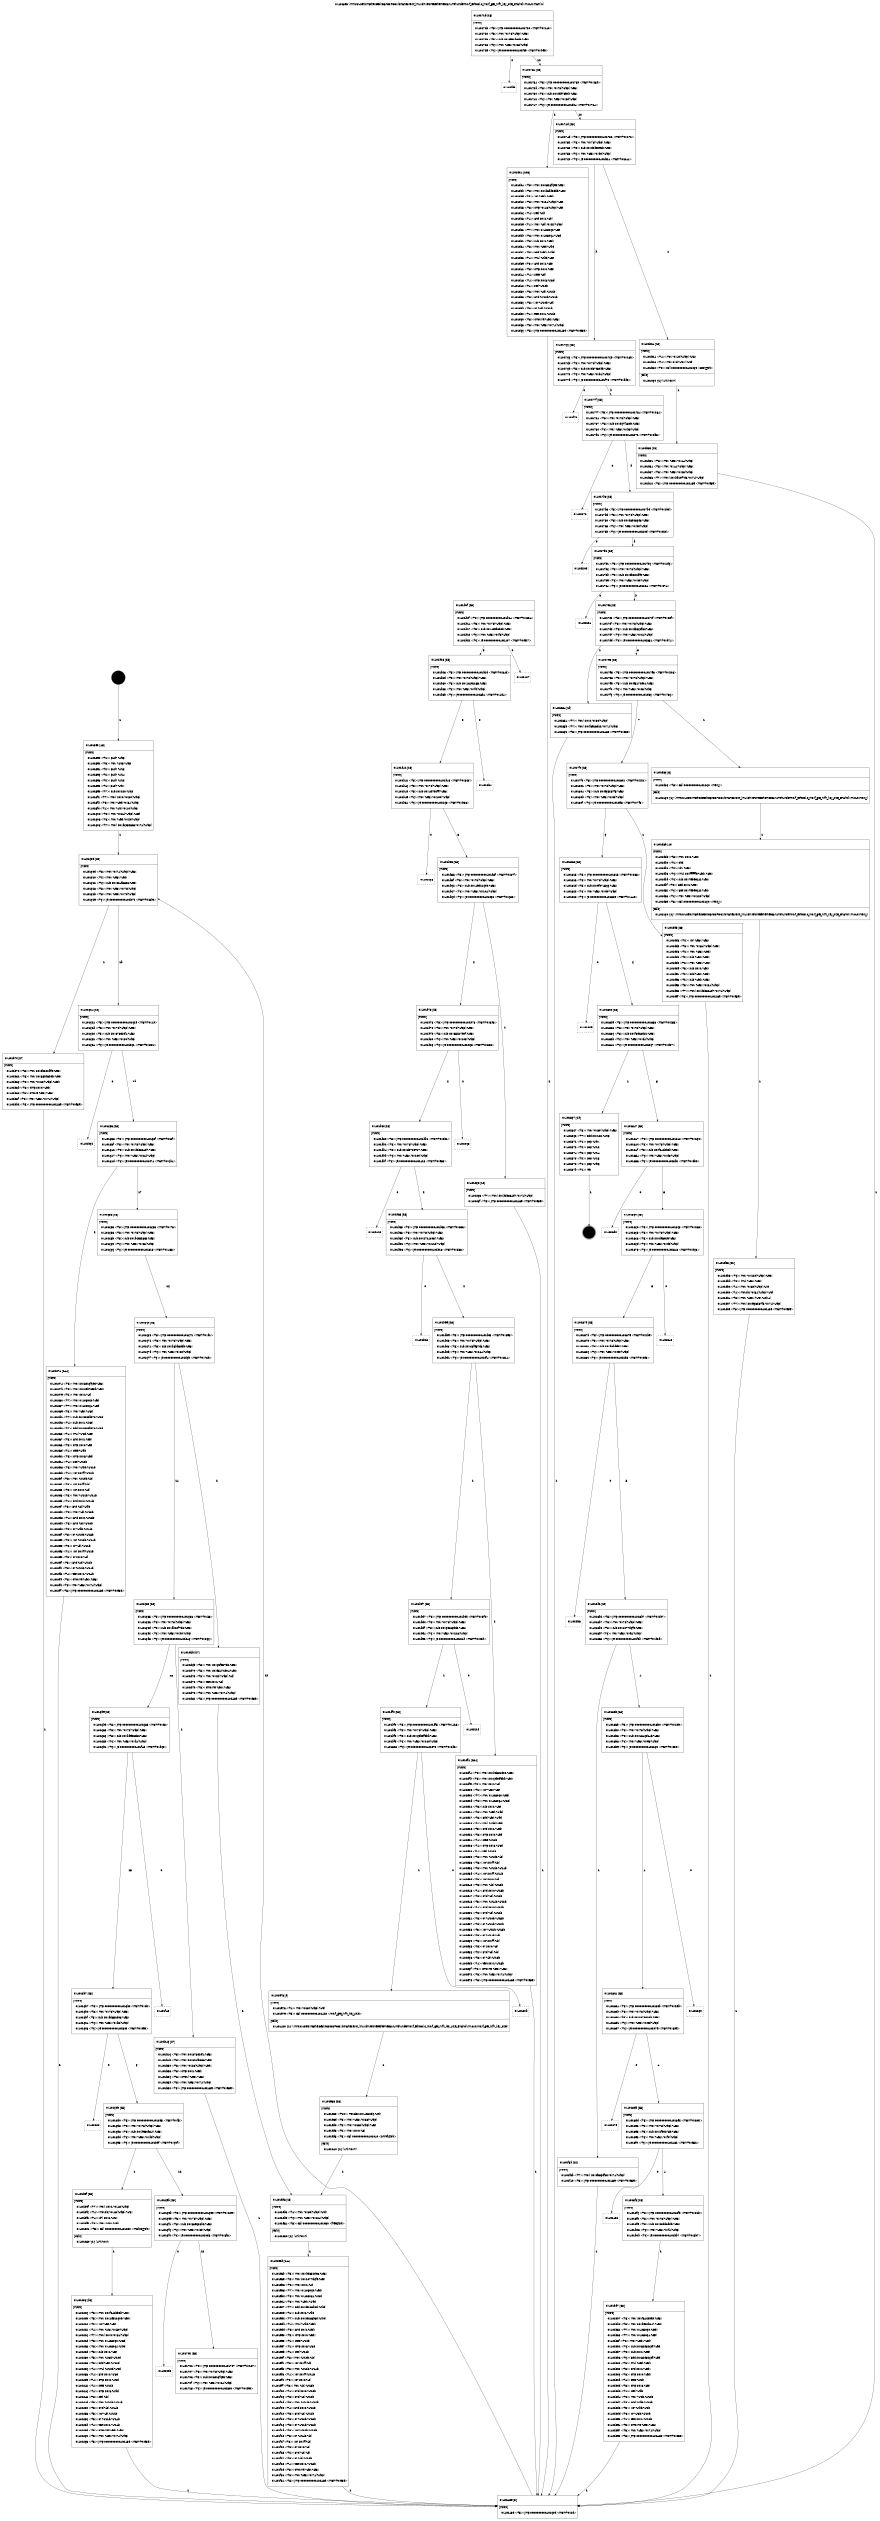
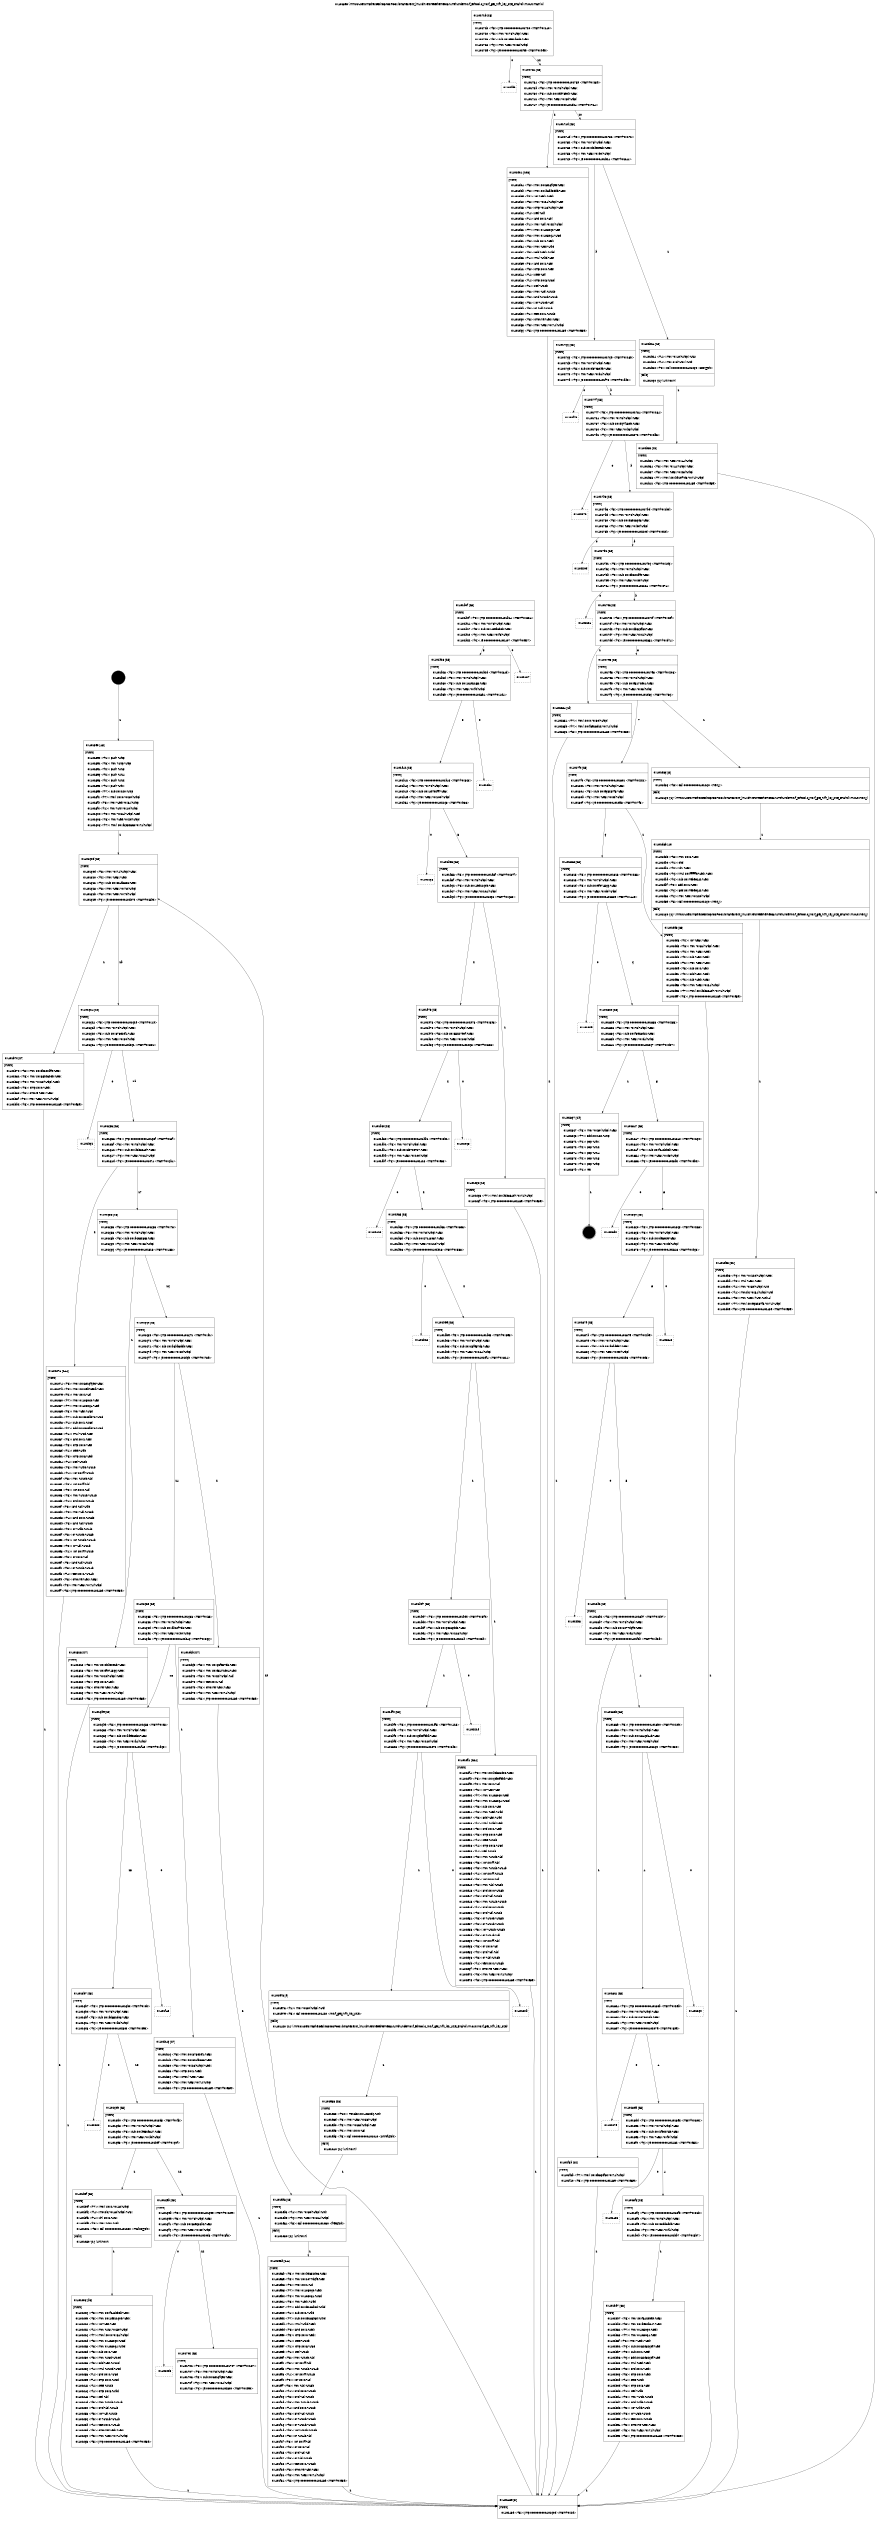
none -> (107, 1676)
(136, 2065) -> (136, 2065)
